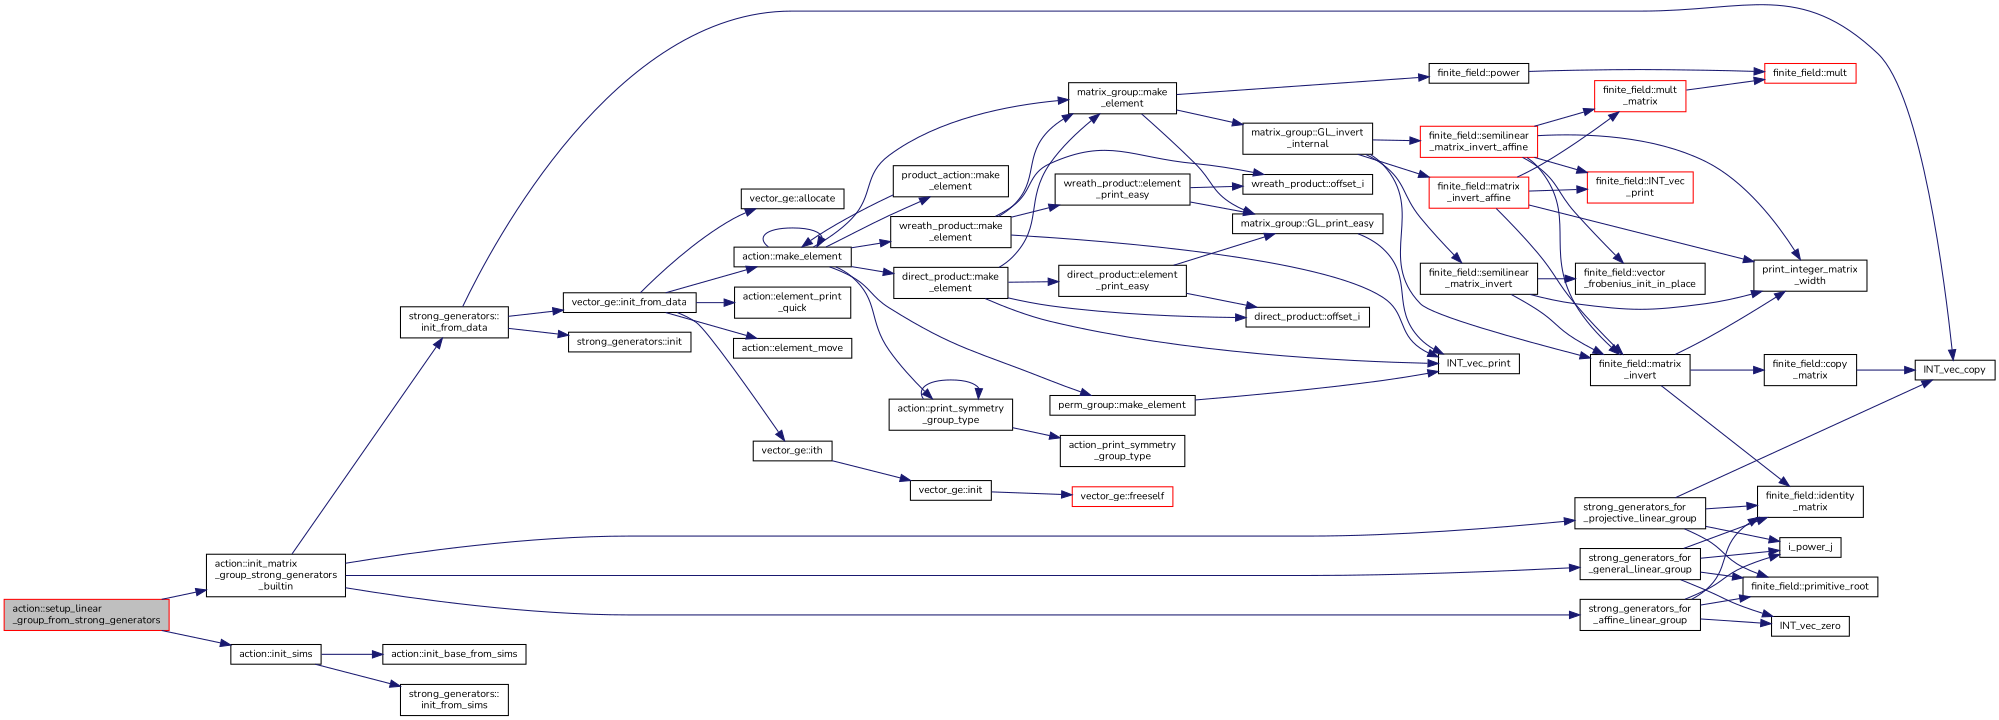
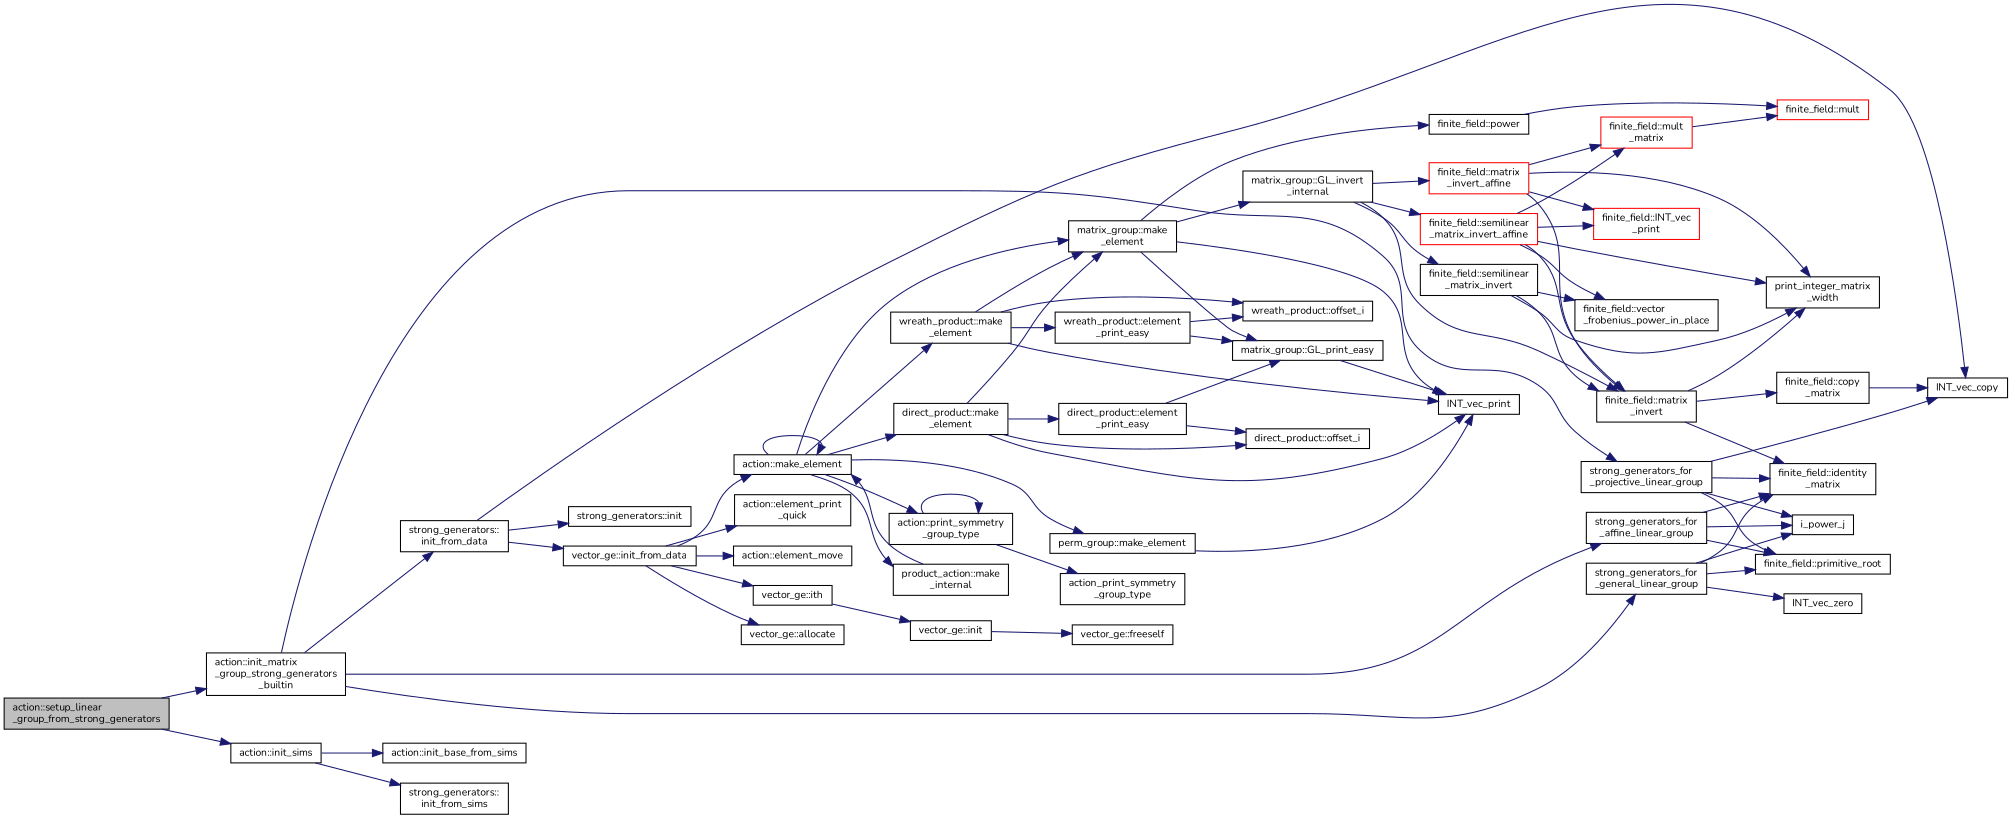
(951, 181) -> (951, 580)
none -> (1338, 271)
(1640, 279) -> (1647, 315)
(1123, 497) -> (1123, 635)
(87, 615) -> (87, 714)
(1731, 621) -> none
